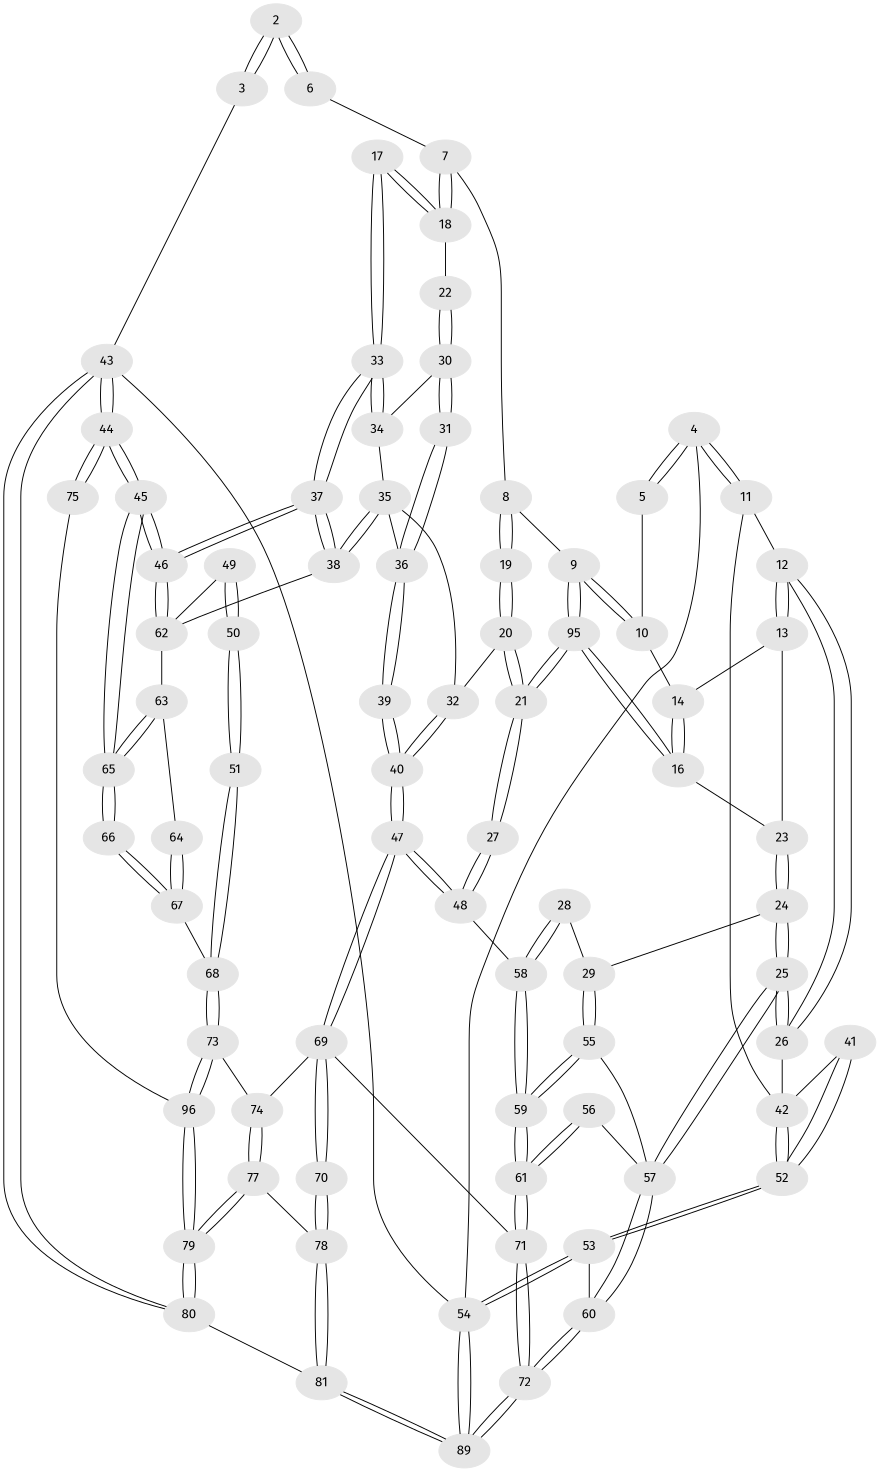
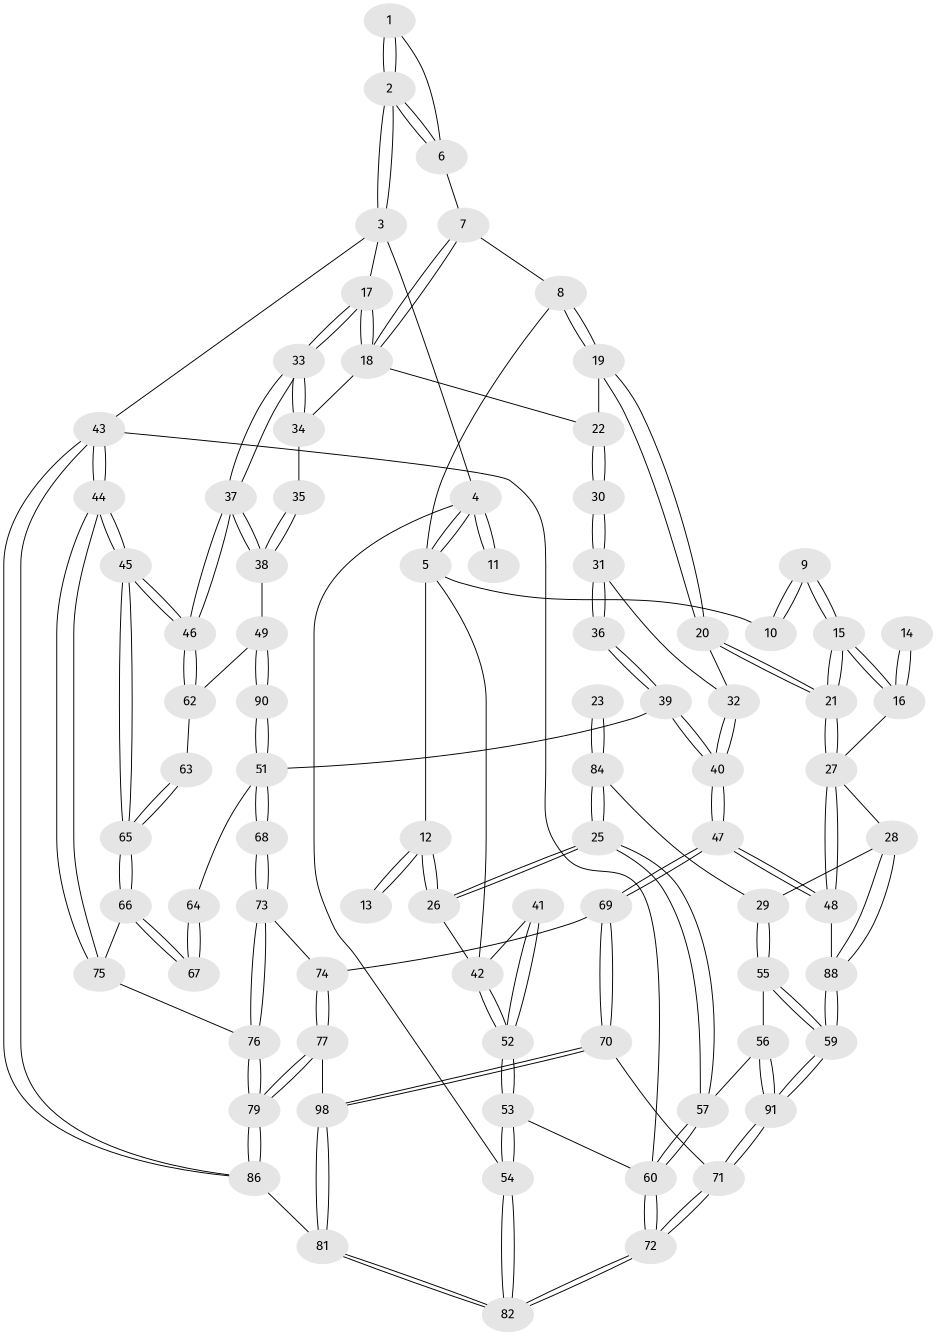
none -> (390, 21)
none -> (374, 259)
none -> (431, 361)
(412, 395) -> (333, 395)
none -> (599, 395)
(540, 531) -> (471, 421)
(393, 532) -> none
(764, 532) -> (426, 702)
(450, 590) -> (658, 640)
(247, 598) -> (262, 600)
(234, 634) -> (262, 702)
(574, 634) -> (839, 634)
(658, 663) -> none
(737, 663) -> none
(782, 736) -> none
none -> (469, 752)
(169, 770) -> (221, 835)
(730, 794) -> (486, 763)
(723, 800) -> (866, 736)
none -> (862, 804)
(339, 821) -> (546, 651)
(782, 906) -> (598, 770)
none -> (113, 940)
(195, 940) -> none
(521, 974) -> (831, 974)
(629, 1107) -> (763, 1008)
(189, 1110) -> (254, 1042)
(421, 1144) -> (662, 1119)
(521, 1179) -> (771, 1110)
(322, 1247) -> (323, 1110)
(189, 1315) -> (254, 1179)
(464, 1451) -> (508, 1315)
